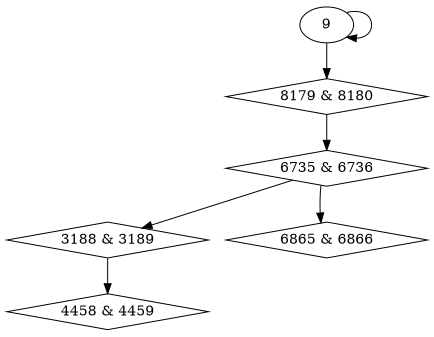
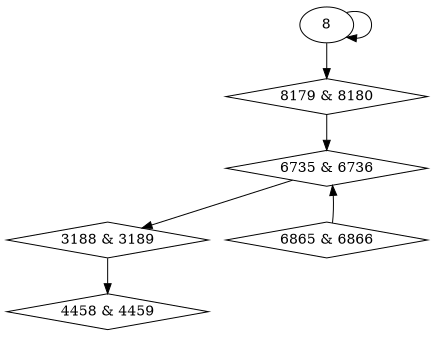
(327, 25) -> (327, 25)
(320, 199) -> (333, 209)
